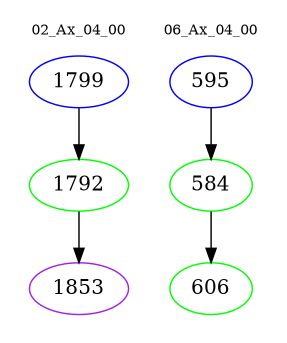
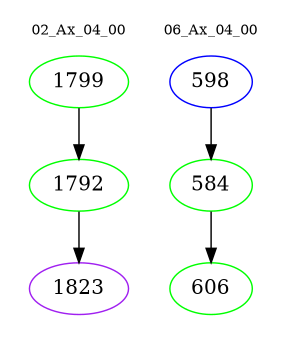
(79, 82) -> (79, 82)
(211, 82) -> (211, 82)
(79, 289) -> (79, 289)
